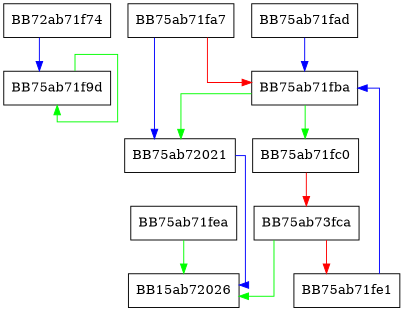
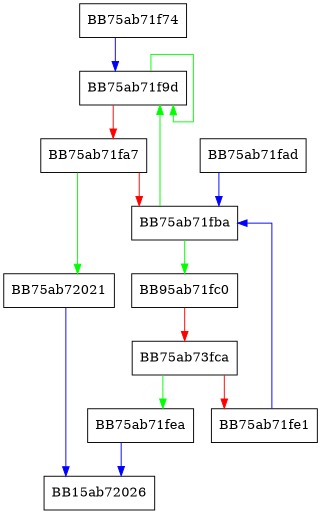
(57, 21) -> (133, 21)
(154, 84) -> (78, 219)
(198, 94) -> (160, 160)
none -> (113, 117)
(306, 156) -> (185, 291)
(184, 252) -> (121, 455)
(274, 281) -> (163, 387)
